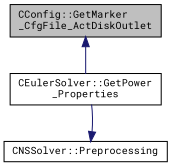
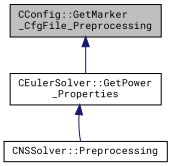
(86, 21) -> (86, 21)
(92, 118) -> (79, 128)
